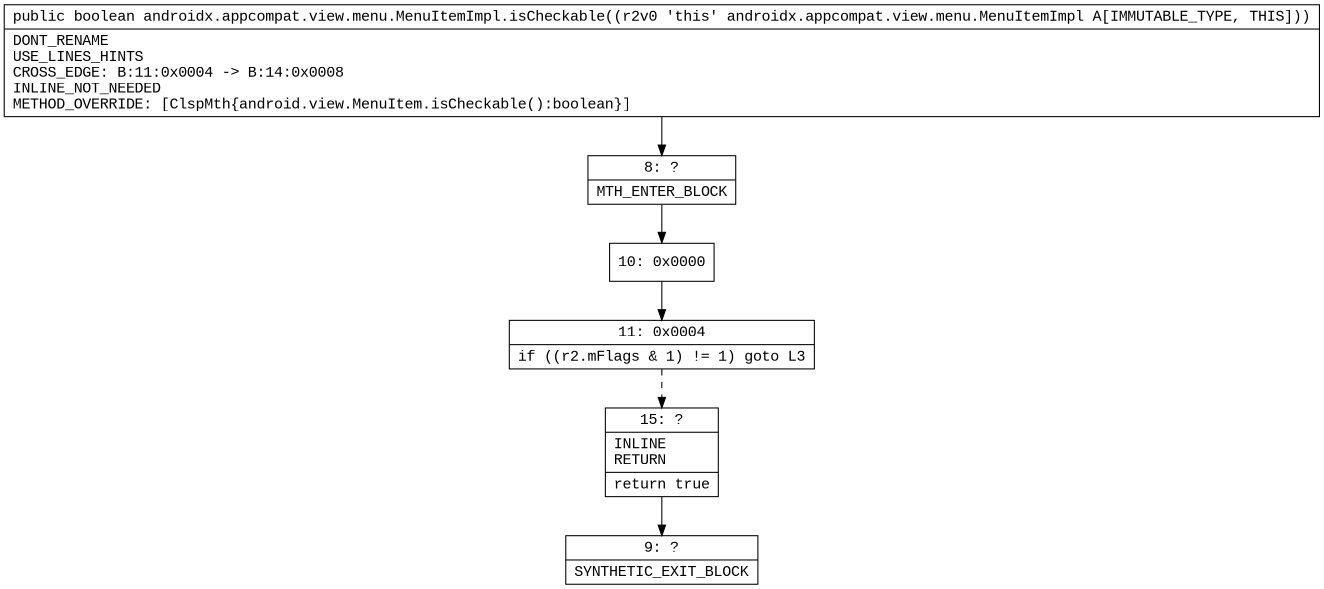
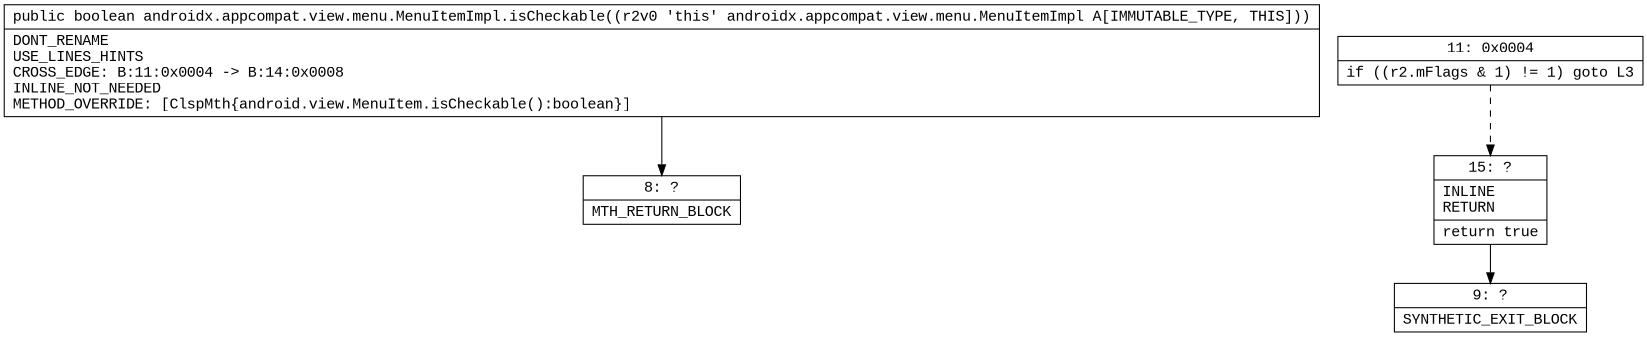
(662, 192) -> (662, 212)
(662, 262) -> none
